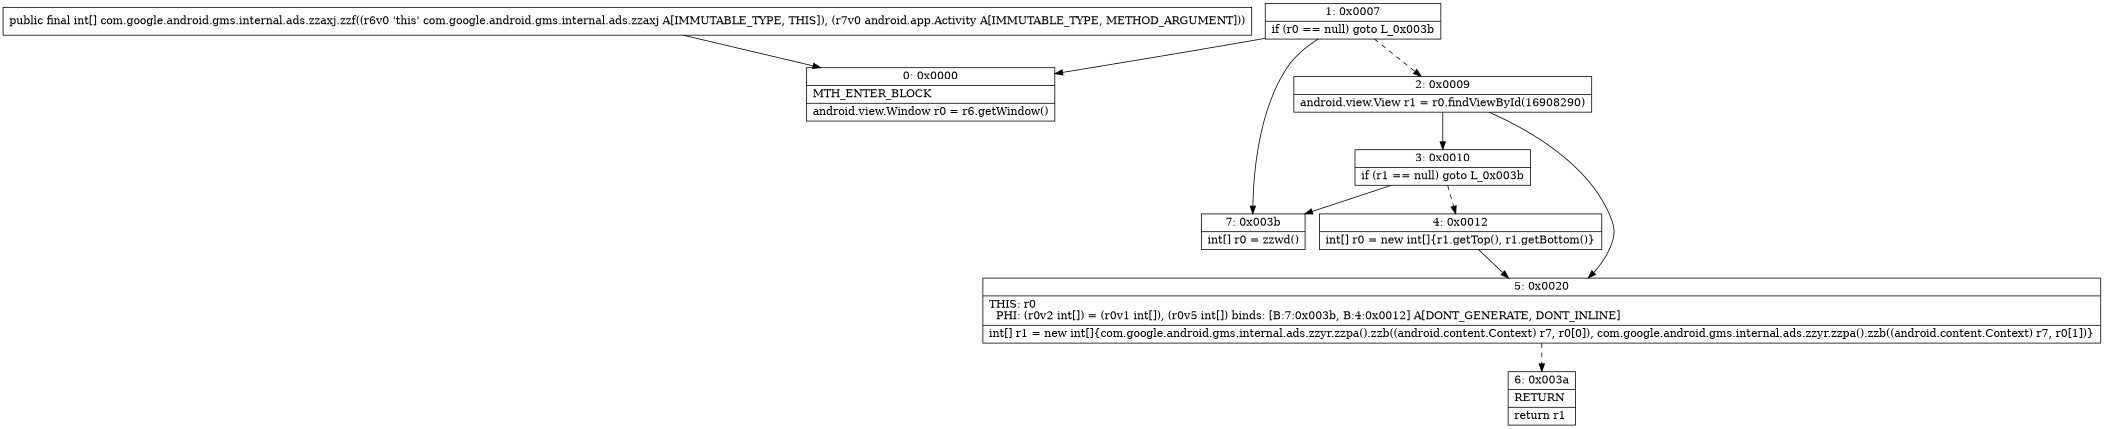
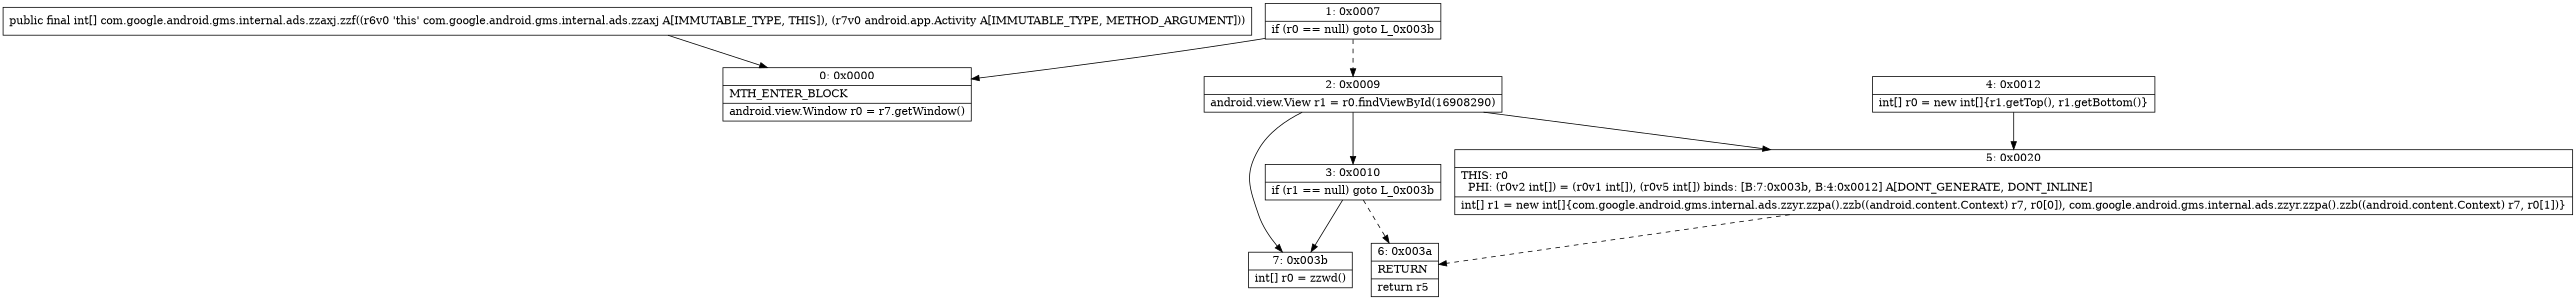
(931, 112) -> (847, 112)
(1266, 114) -> (1250, 171)
(1451, 196) -> (1374, 218)
(1540, 416) -> (1403, 287)
